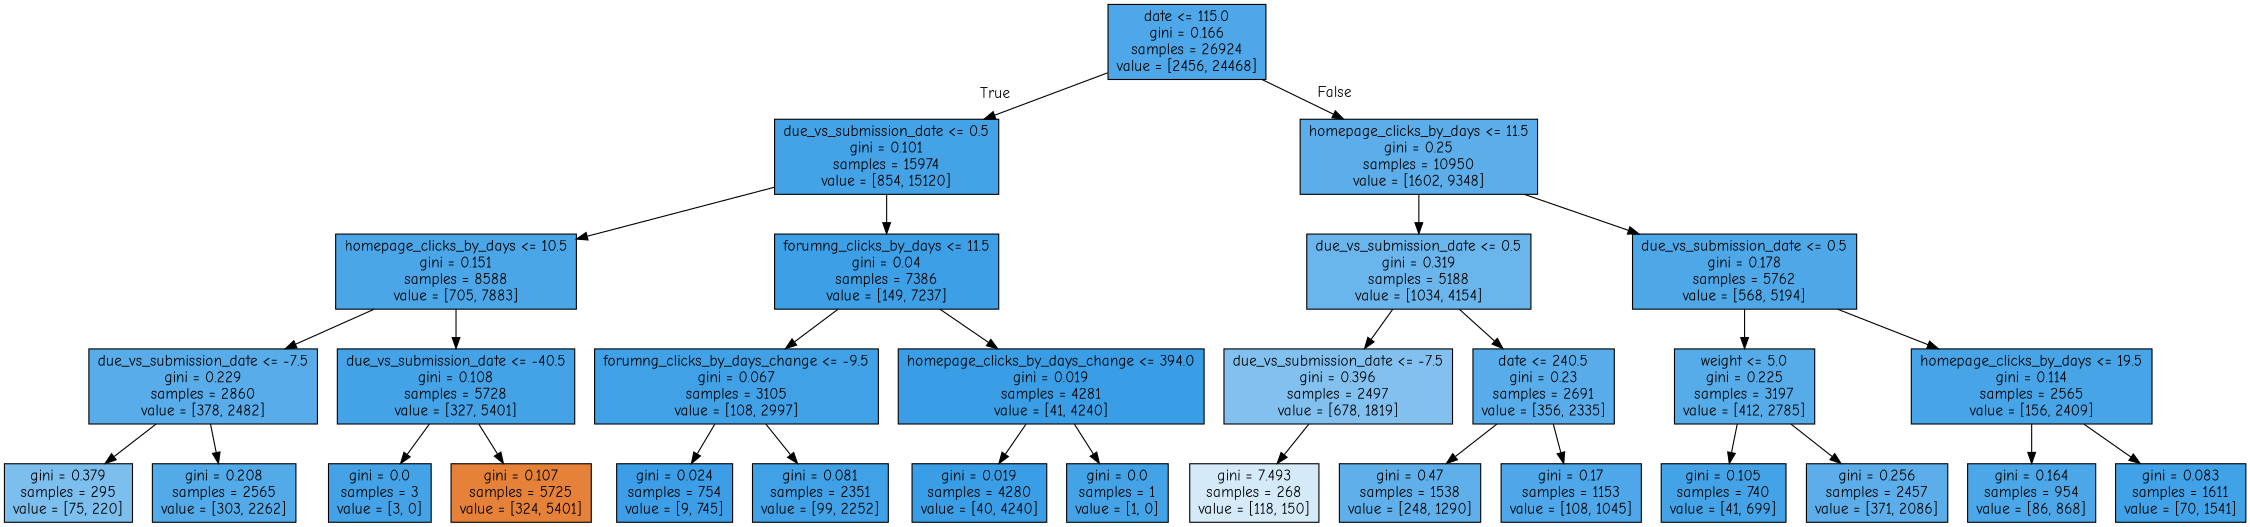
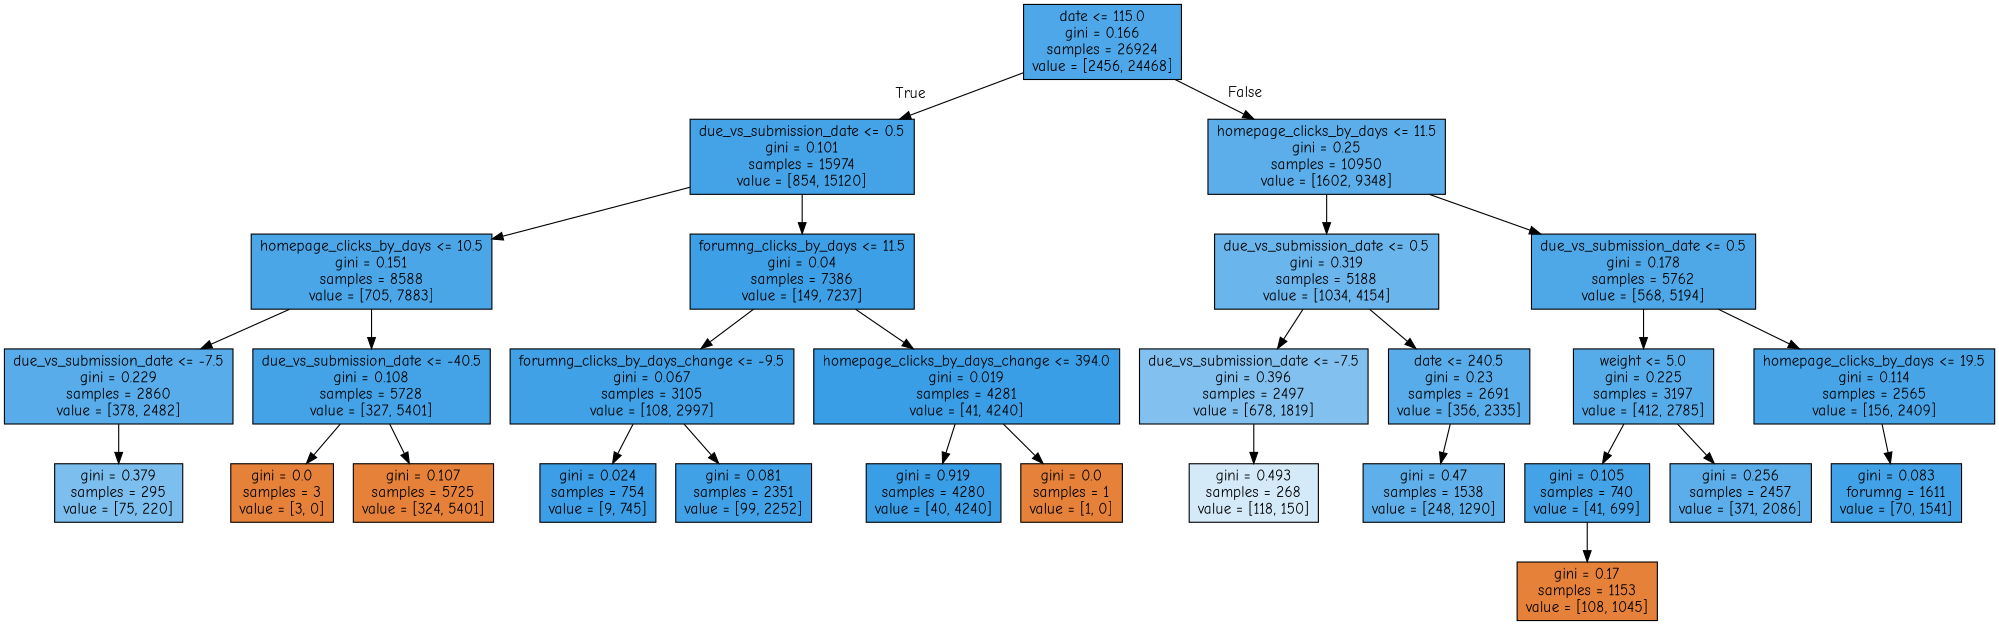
(1557, 438) -> (1587, 536)
(224, 493) -> none
(380, 493) -> (282, 493)
(979, 493) -> (934, 493)
(1117, 493) -> (1072, 493)
(1254, 493) -> (1254, 493)
(1571, 493) -> (1587, 591)
(2032, 493) -> none
(2181, 493) -> (1896, 493)
